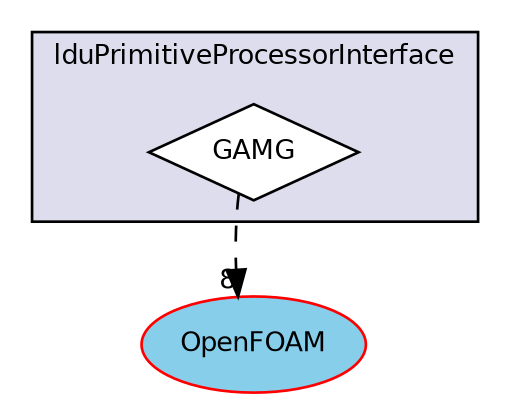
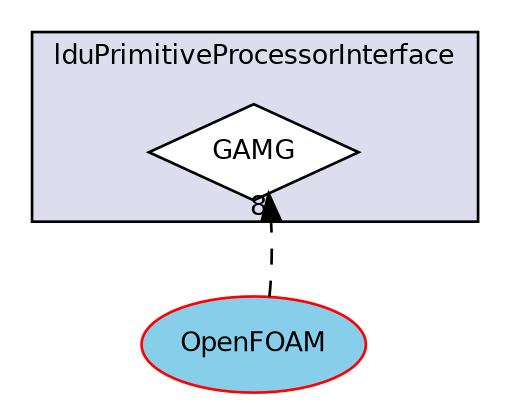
(236, 239) -> (272, 259)
